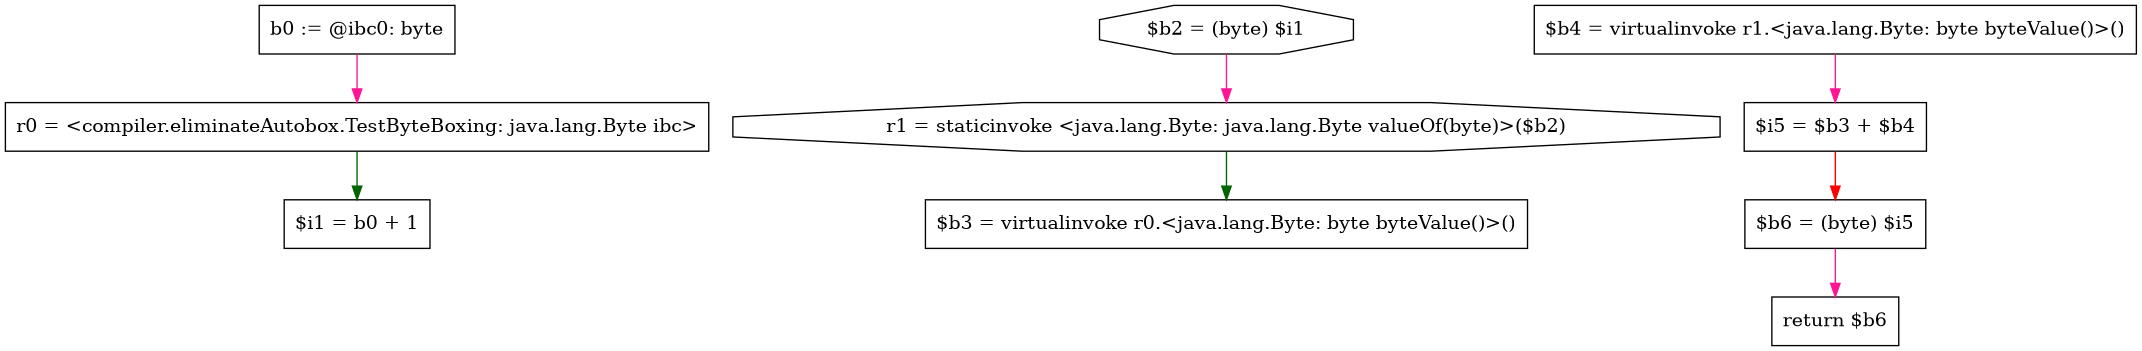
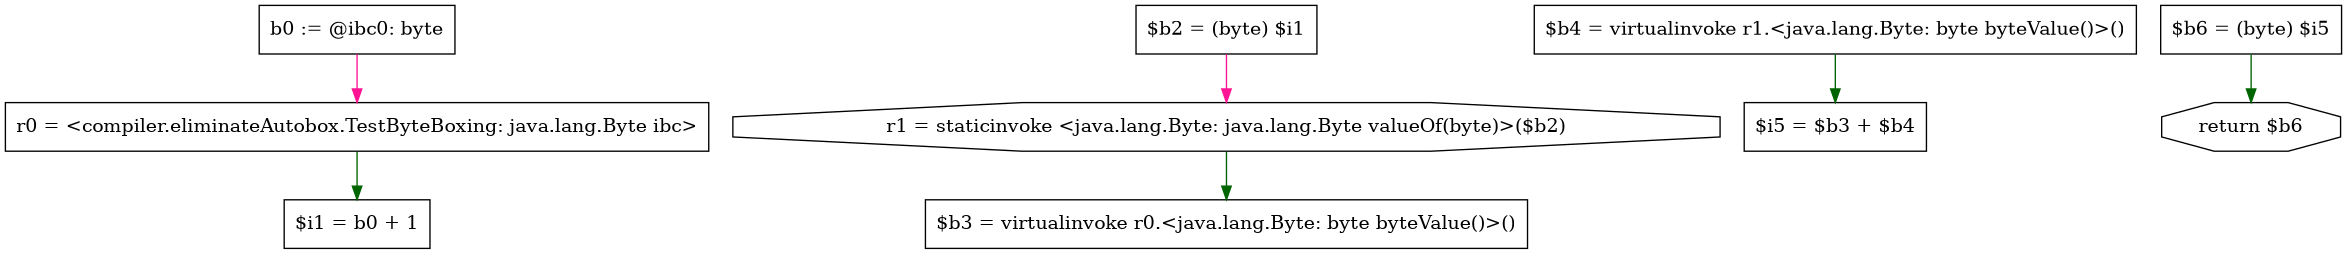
(1226, 30) -> (1226, 30)
(1835, 72) -> (1835, 72)
(1835, 169) -> none
(1835, 266) -> (2251, 72)
(1835, 321) -> (2251, 127)
